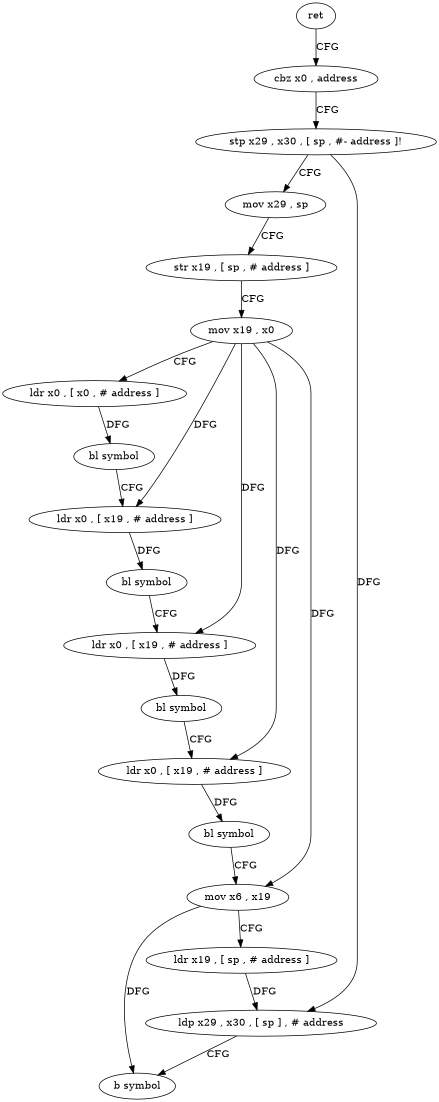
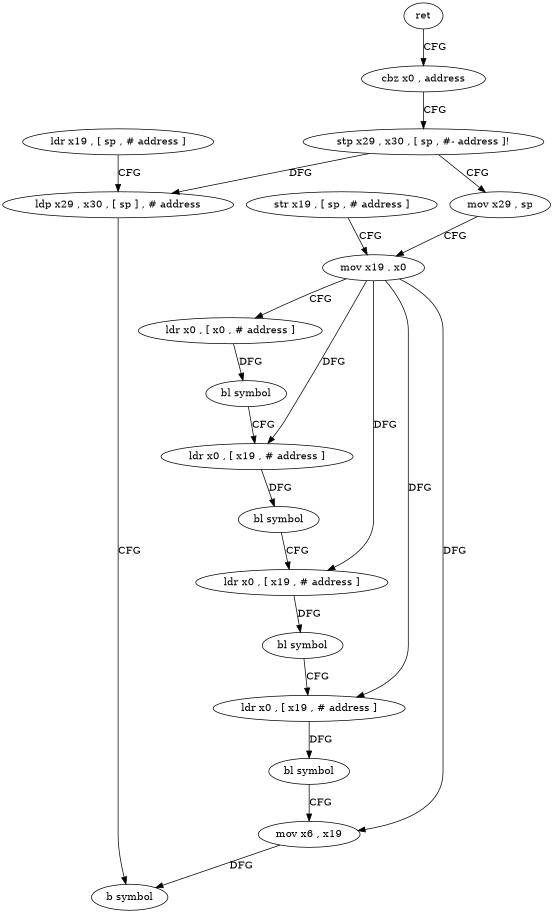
(260, 233) -> (440, 235)
(239, 925) -> none
(265, 992) -> (130, 173)
